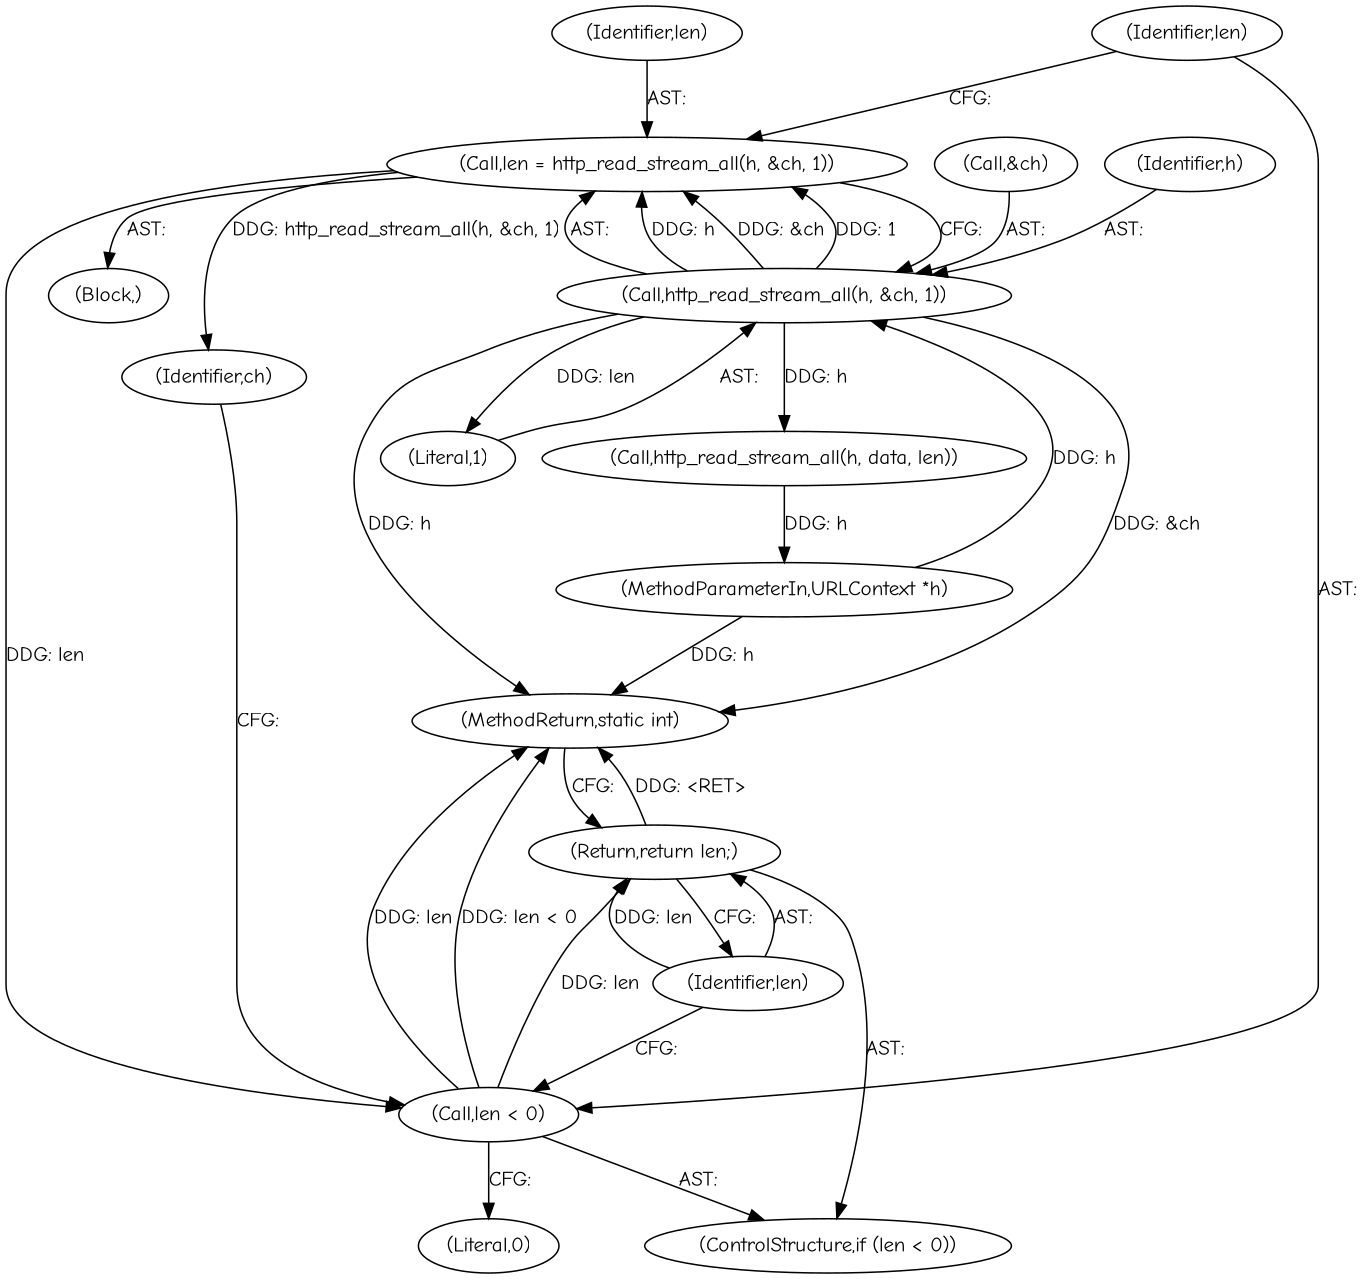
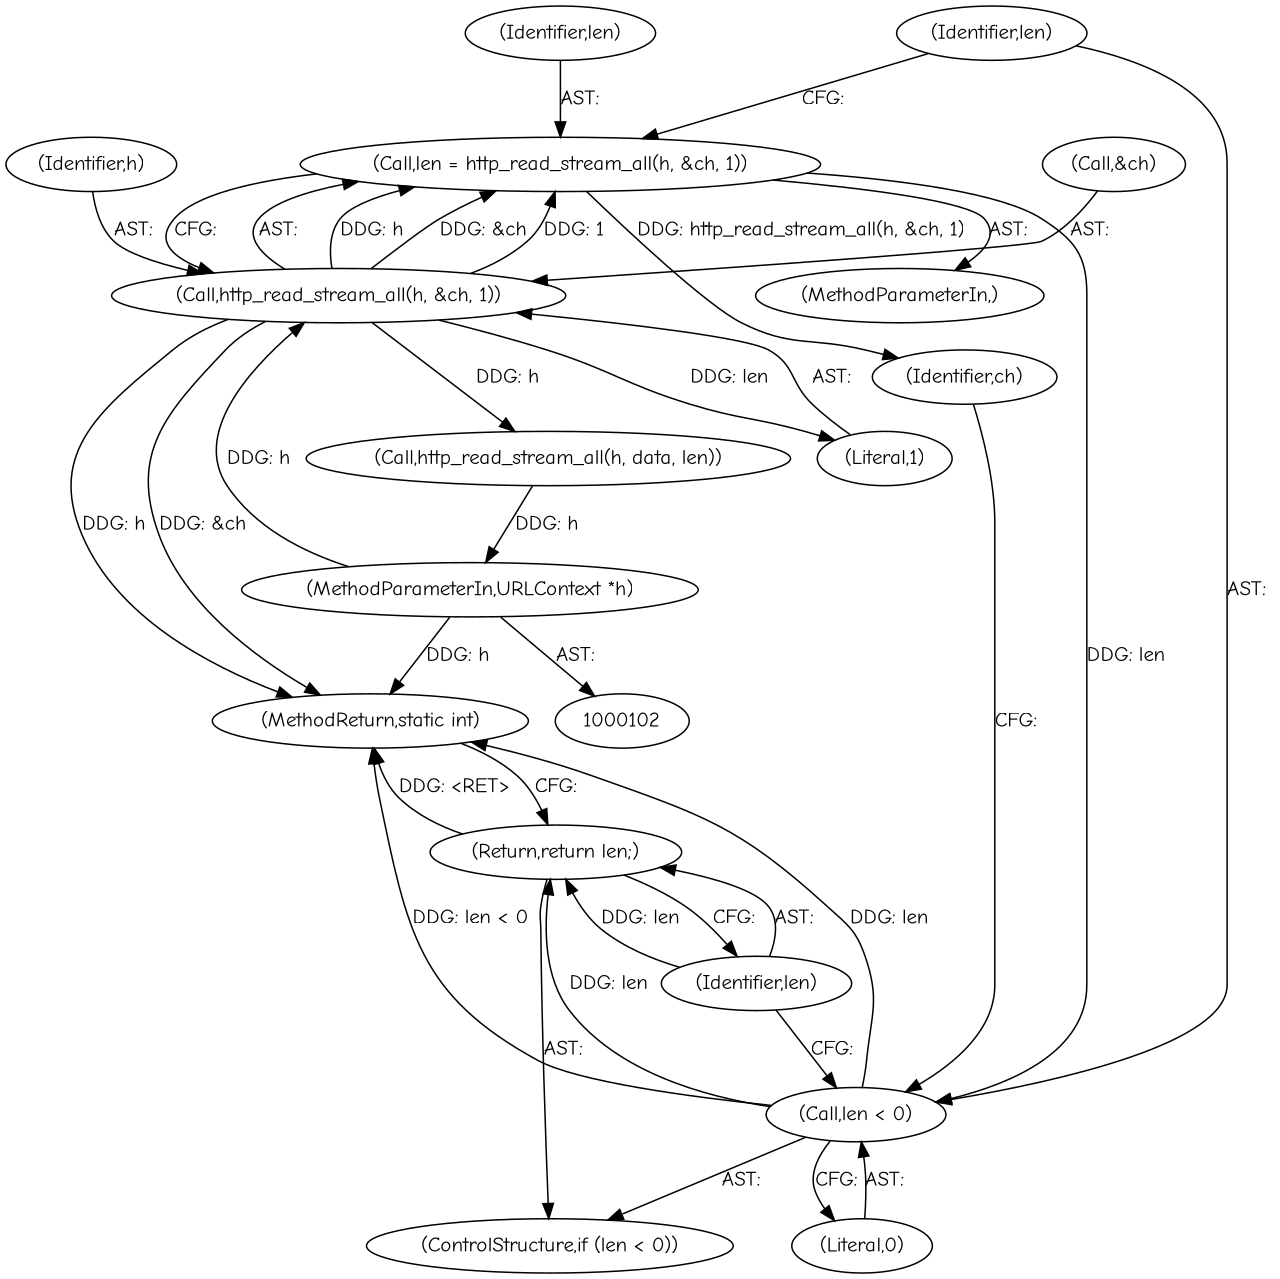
(109, 296) -> (900, 296)
none -> (622, 721)
none -> (866, 1188)
